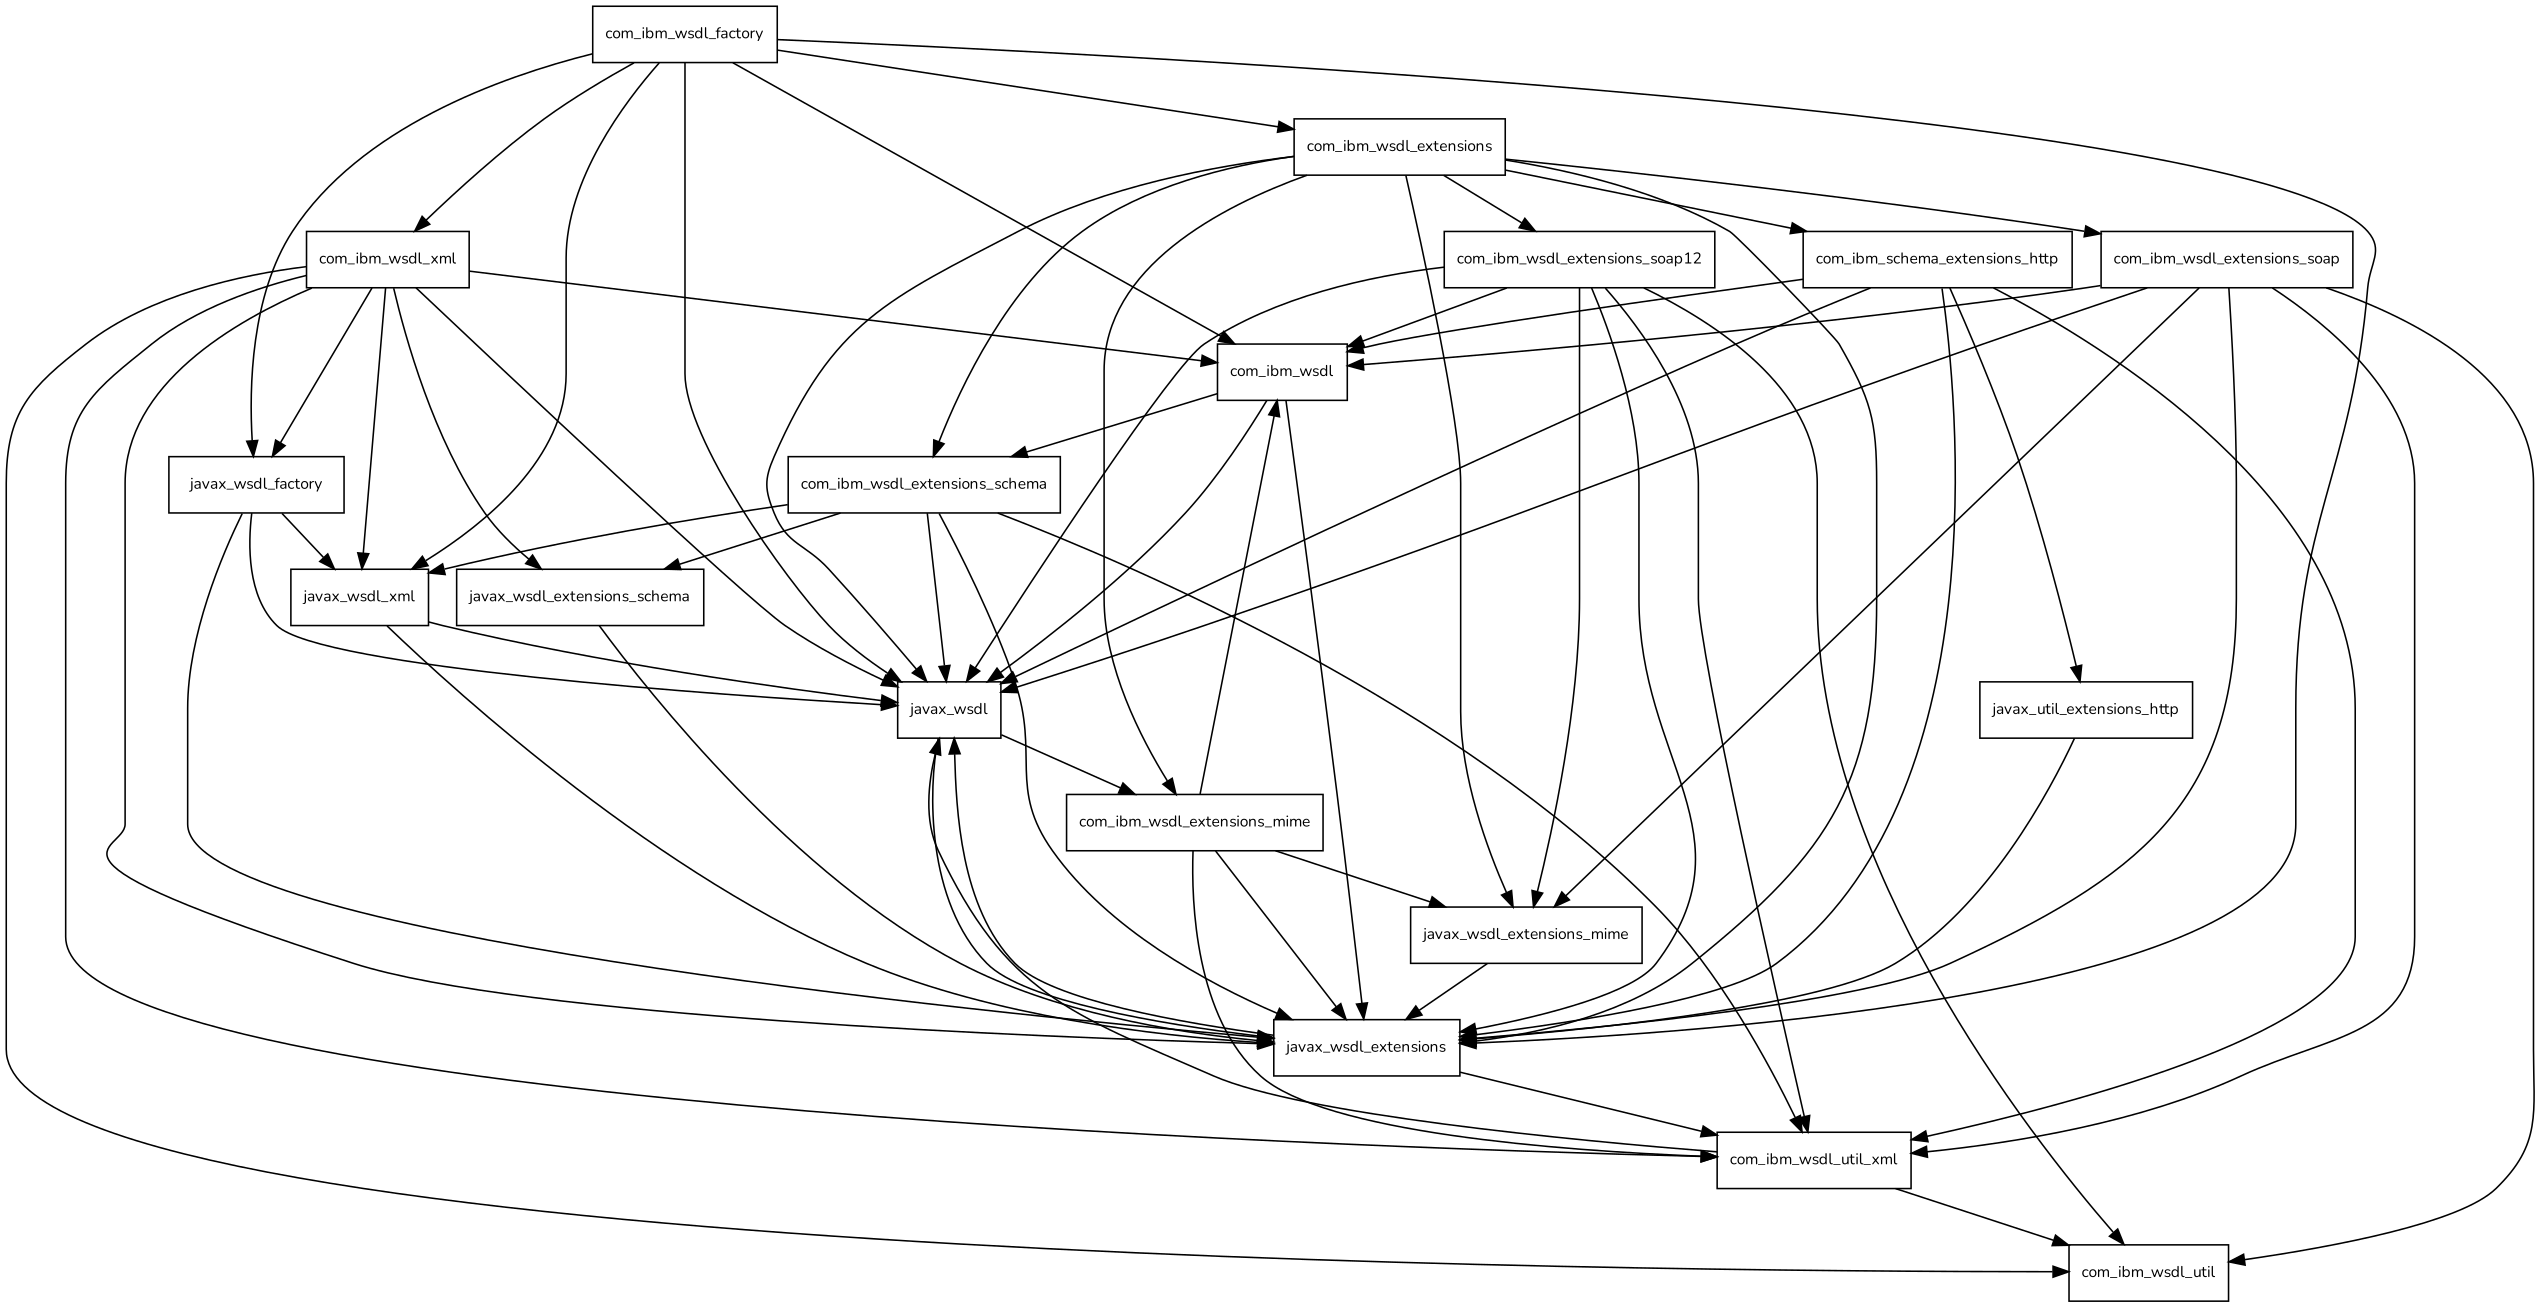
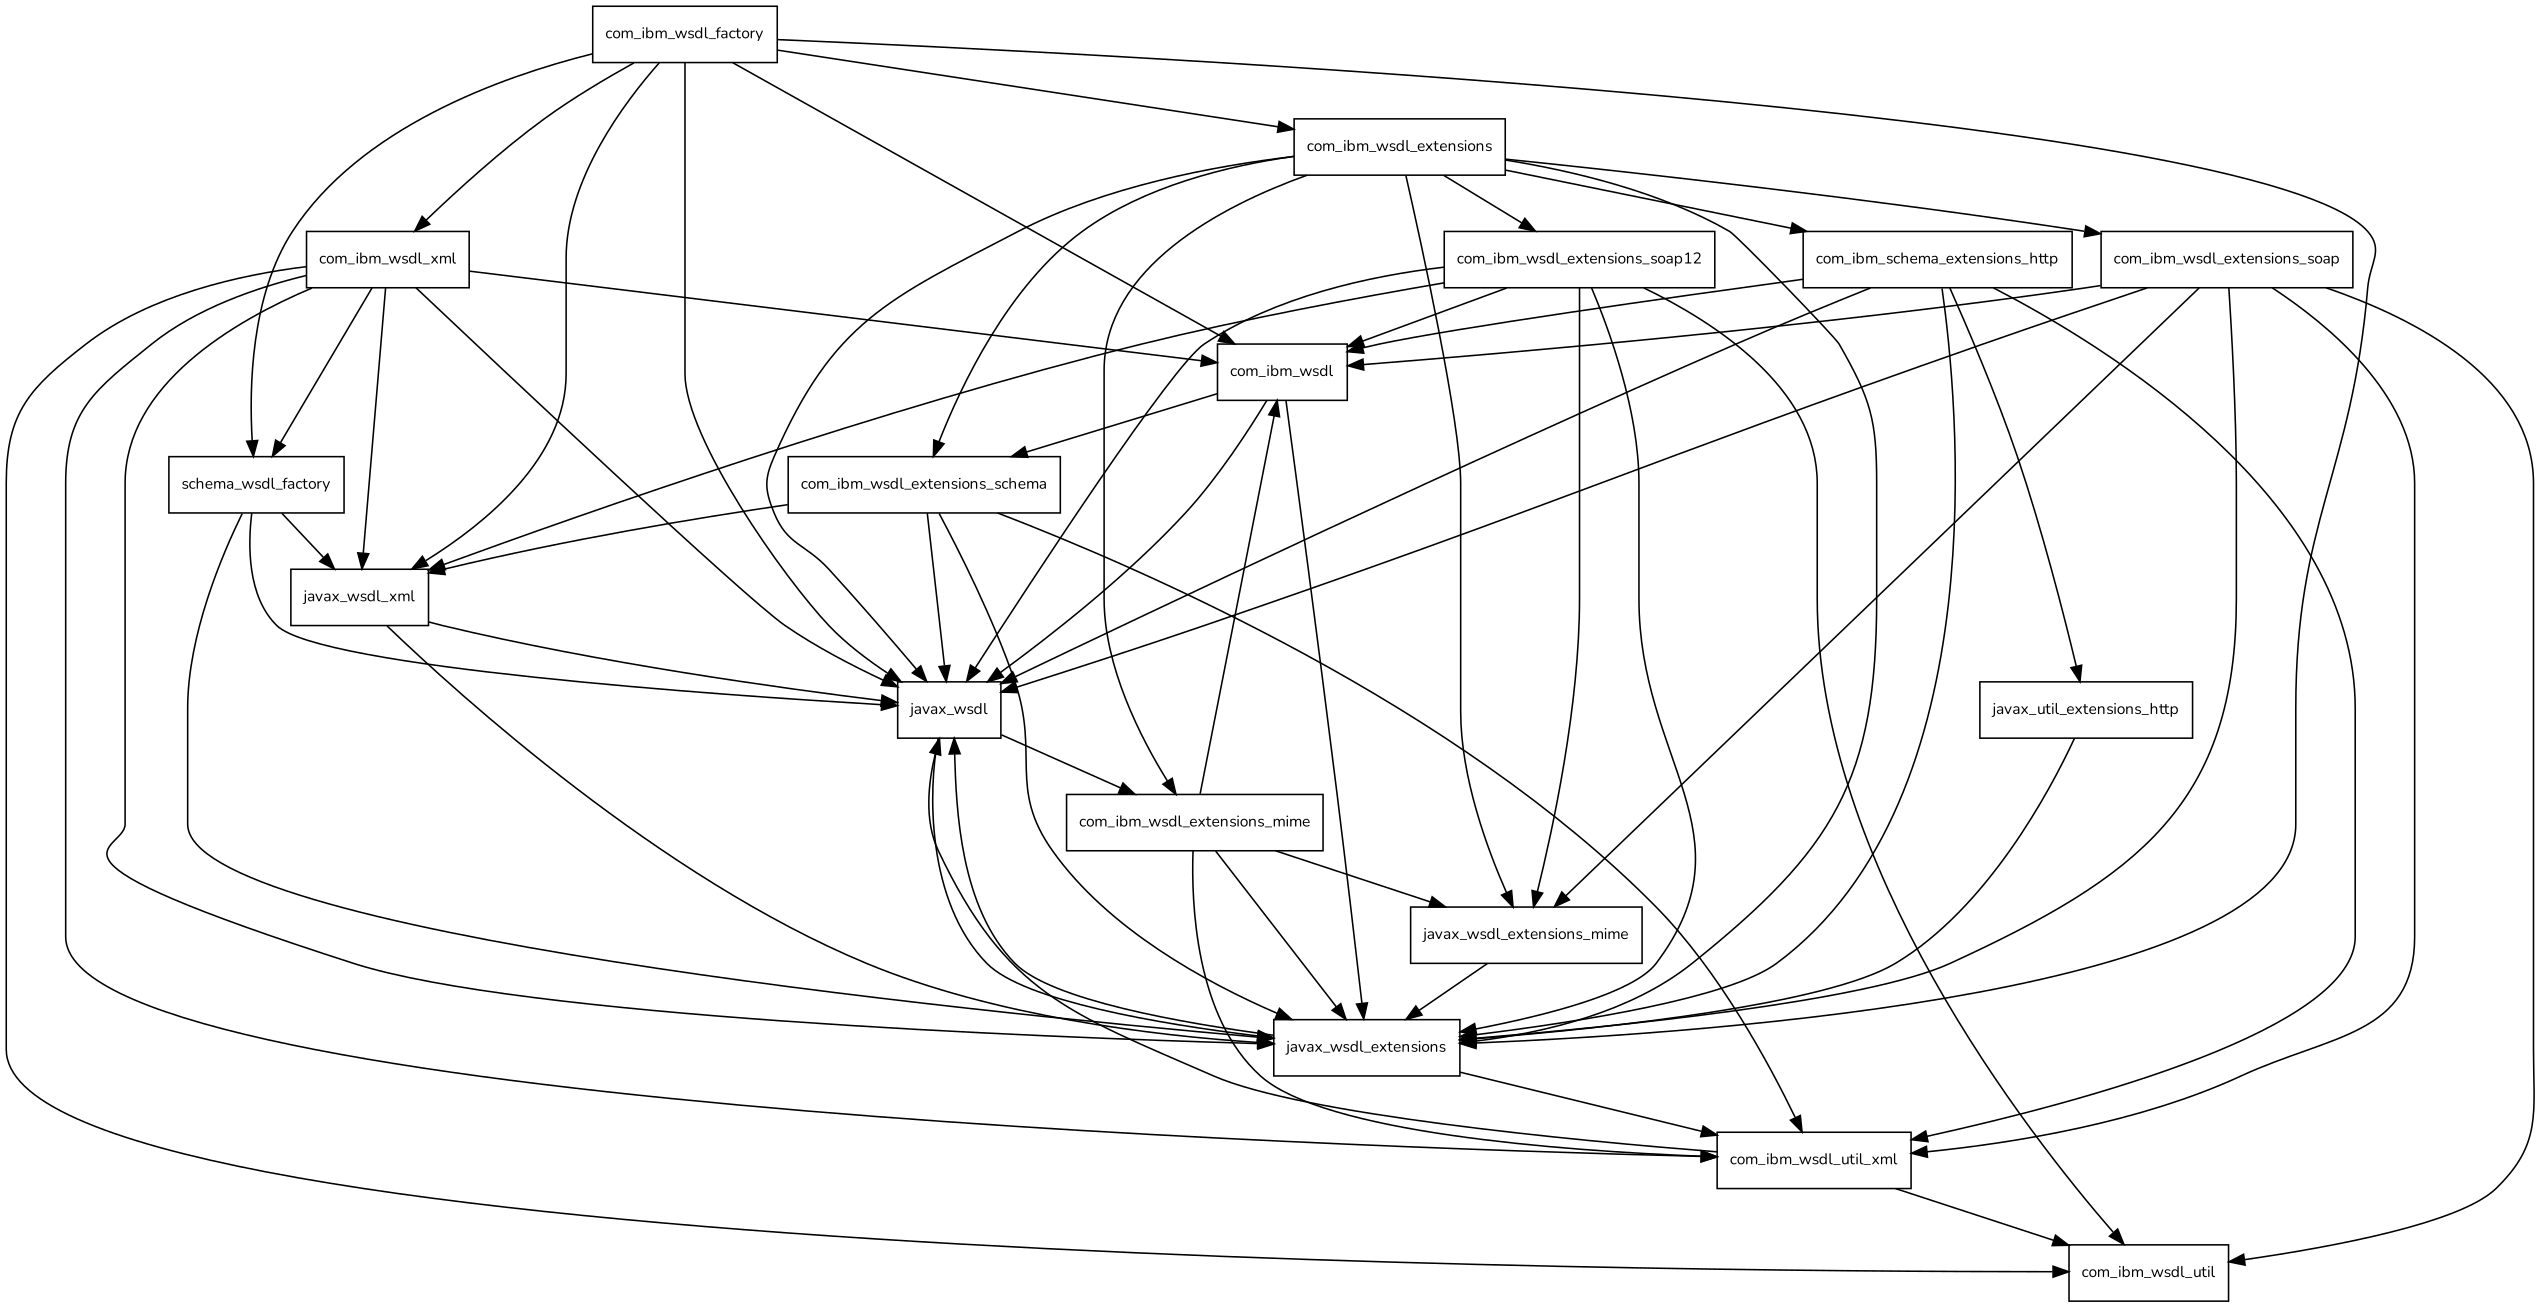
(256, 485) -> (256, 485)
(580, 597) -> none
(1713, 694) -> (937, 400)
